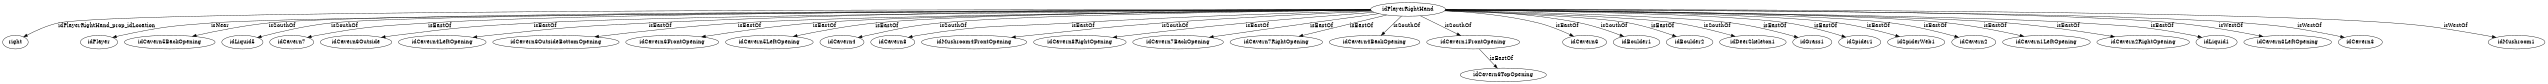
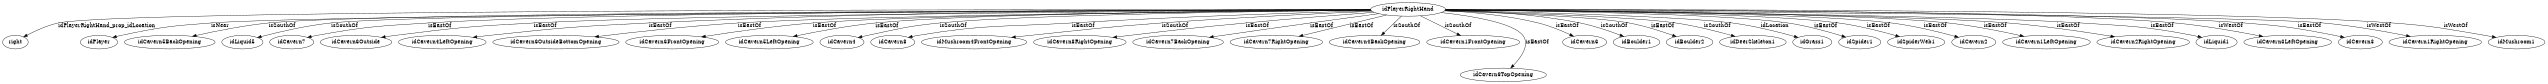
(1775, 26) -> (1775, 26)
(2310, 26) -> (2310, 26)
none -> (2435, 42)
(1487, 57) -> (1500, 23)
